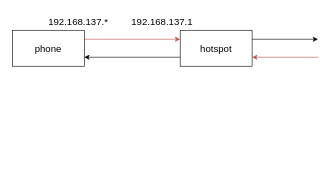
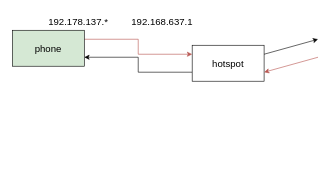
(78, 21) -> (78, 21)
(162, 21) -> (162, 21)
(48, 48) -> (48, 48)
(216, 48) -> (228, 63)
